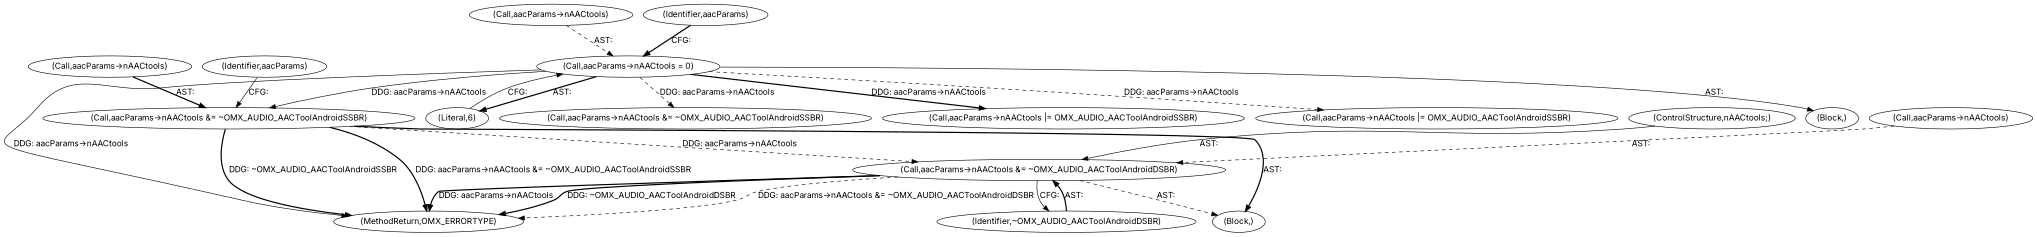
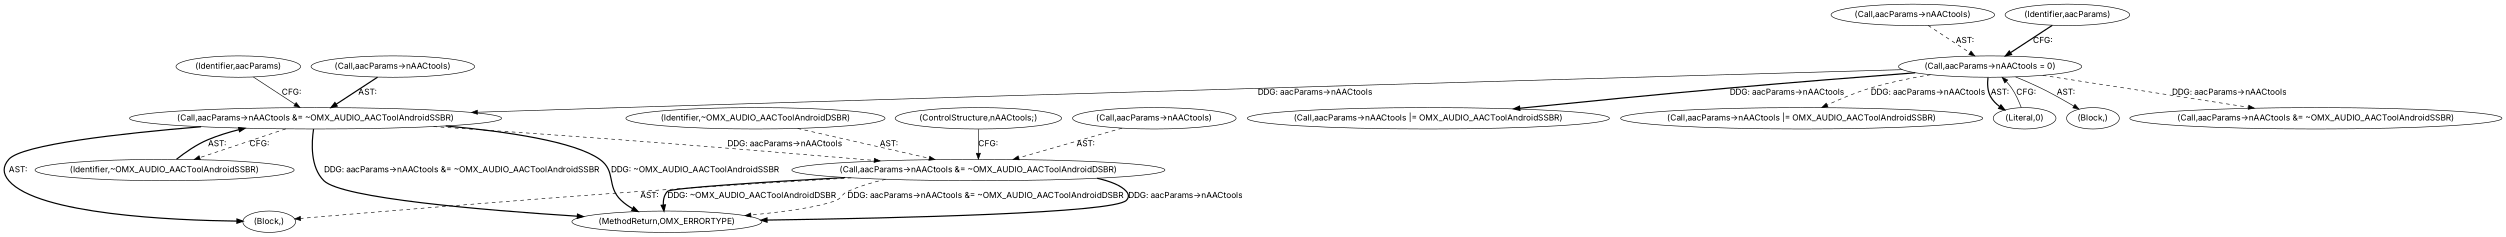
(89, 84) -> none
(457, 118) -> (2025, 118)
(1210, 144) -> (989, 144)
none -> (165, 170)
(1038, 195) -> none
(1064, 197) -> (863, 143)
